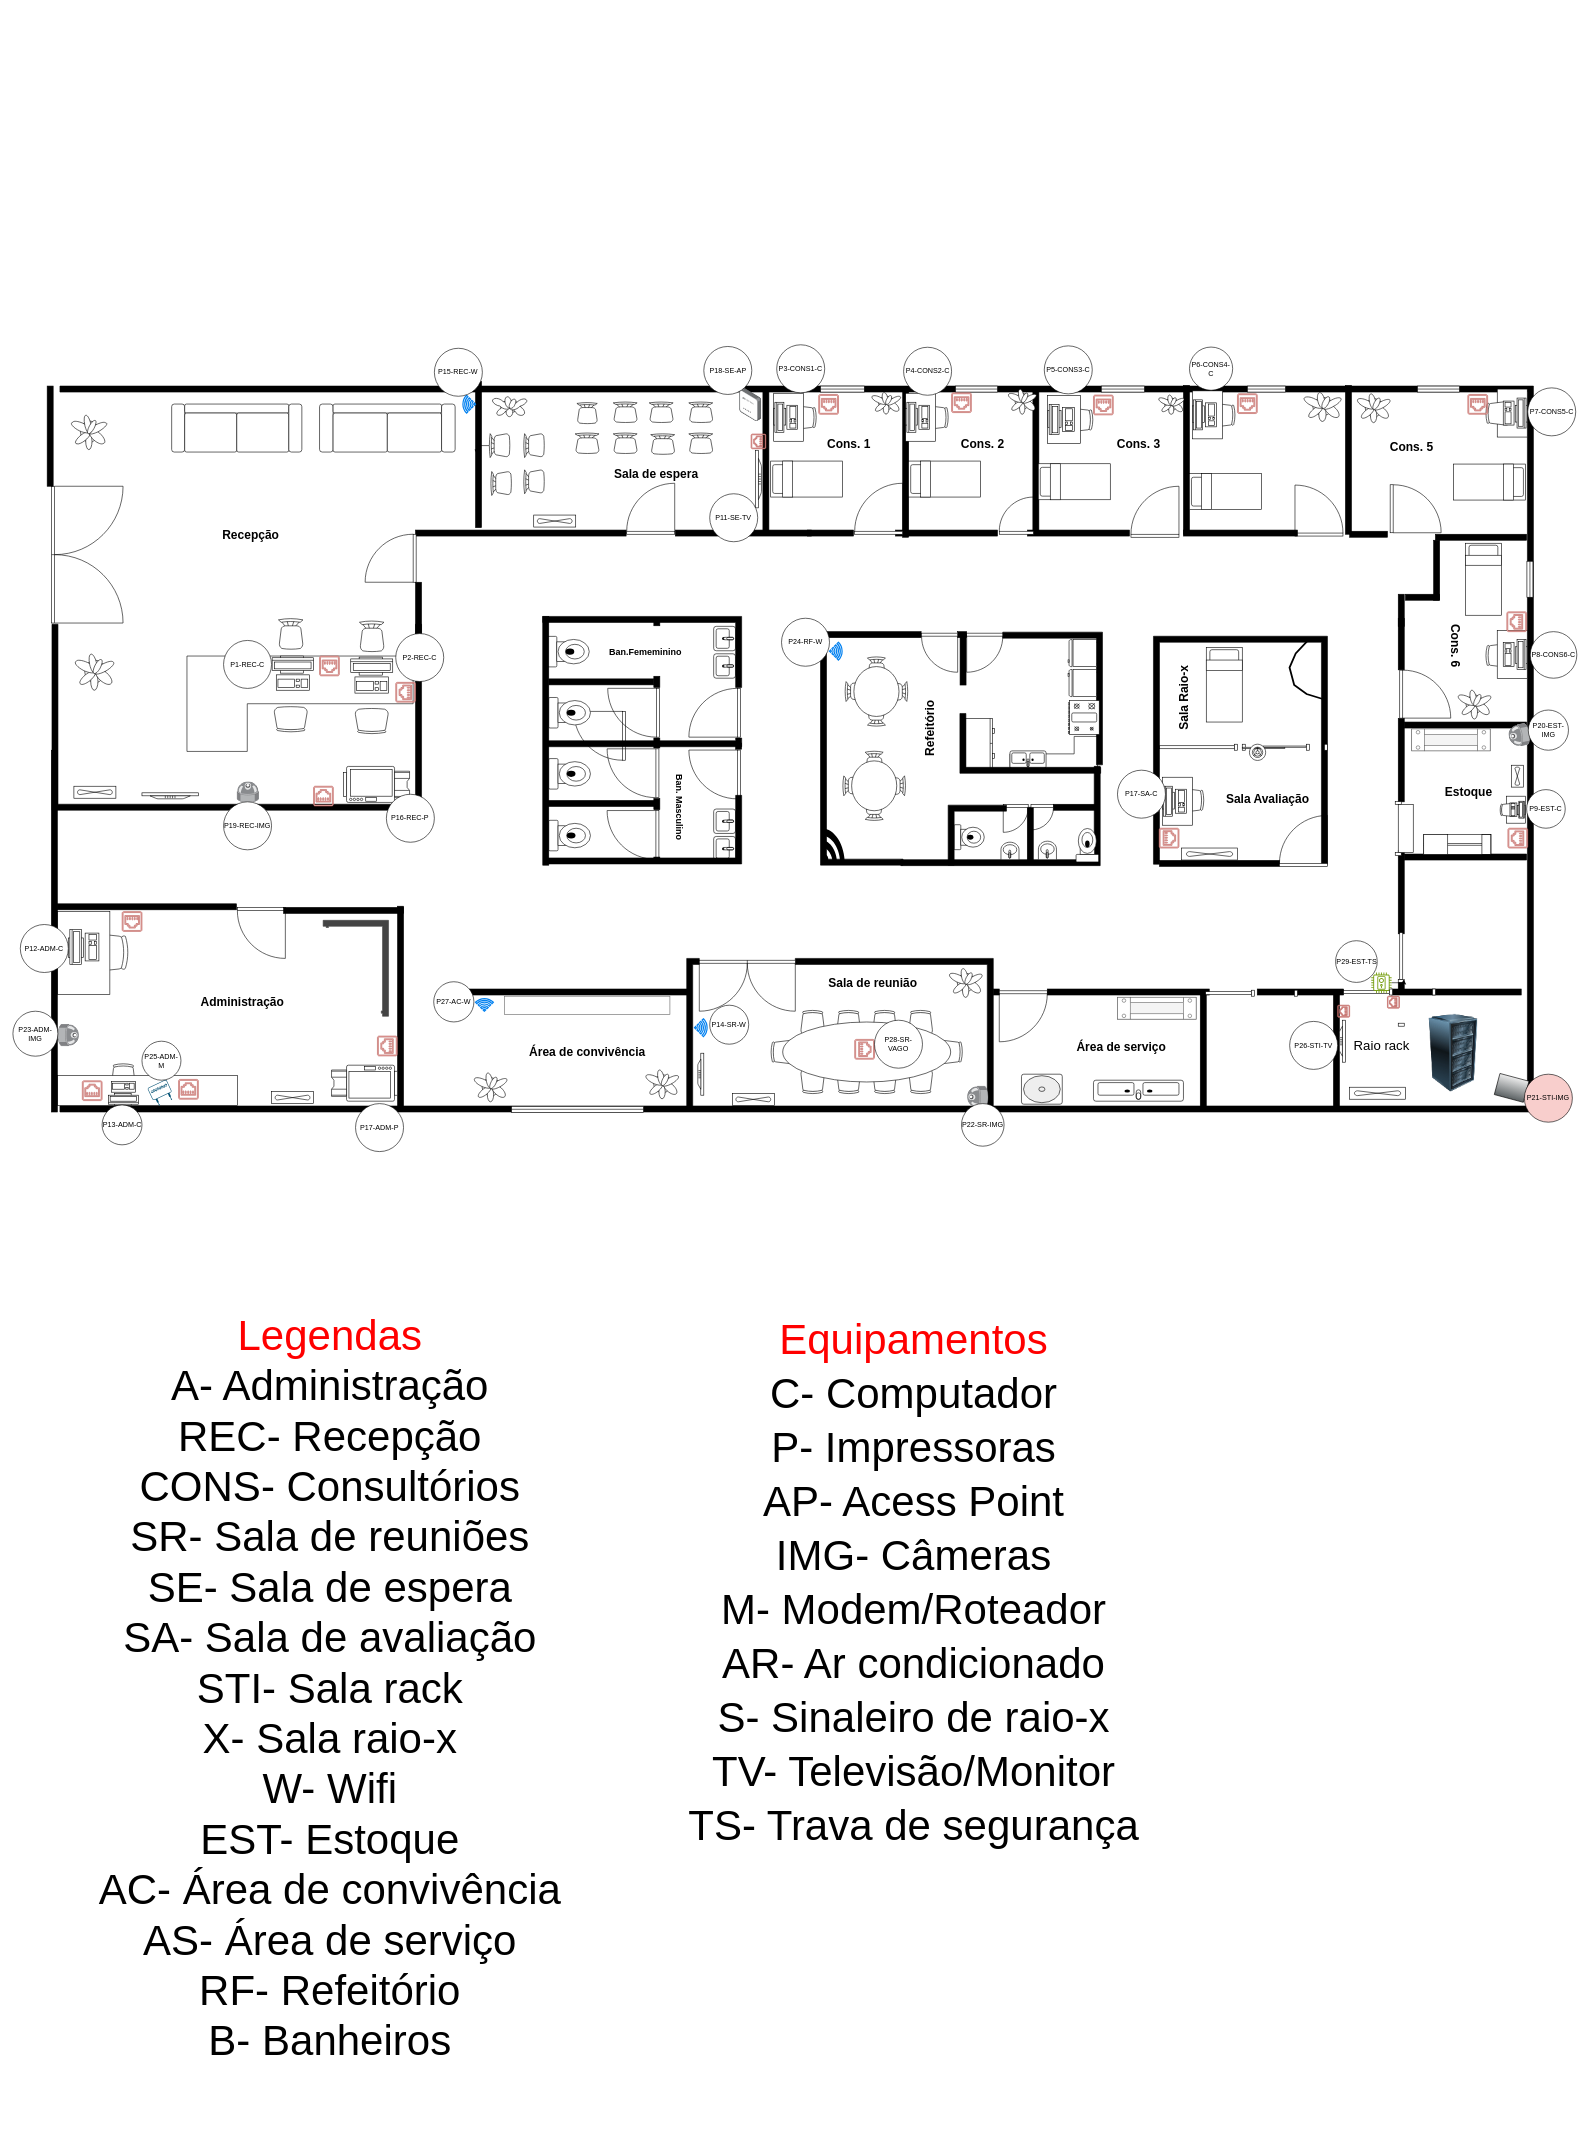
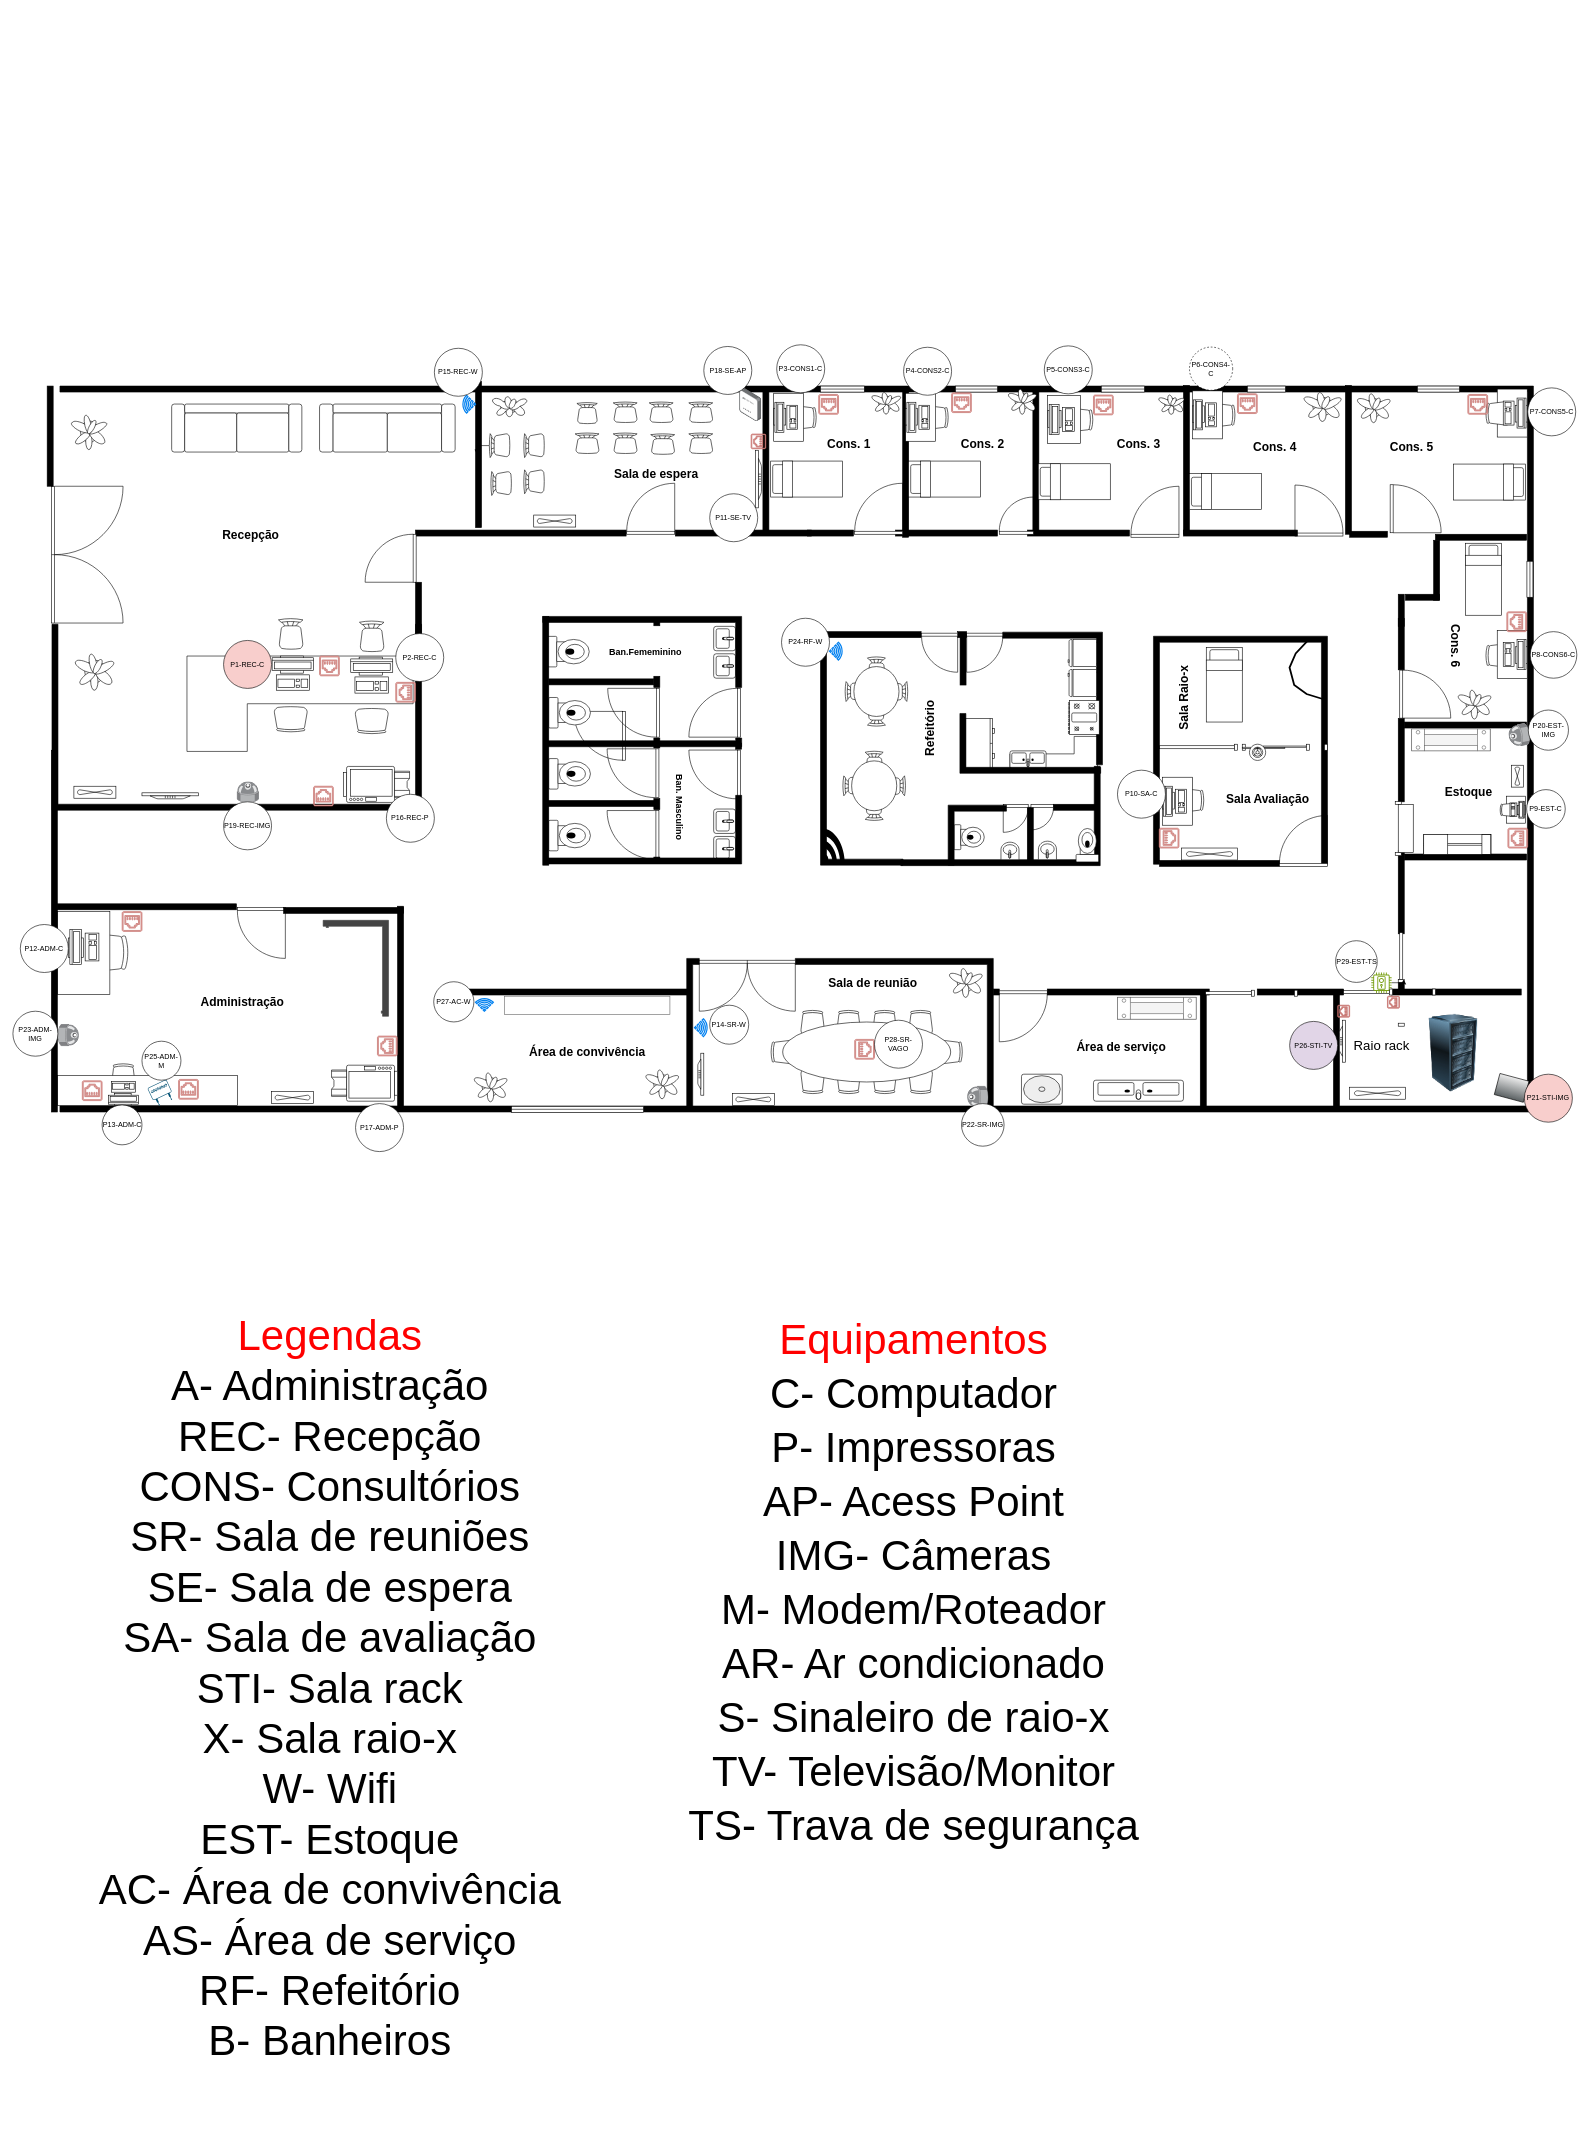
(1211, 369) -> (1211, 369)
none -> (1274, 446)
(248, 665) -> (248, 665)
(1142, 794) -> (1142, 794)
(1314, 1046) -> (1314, 1046)
